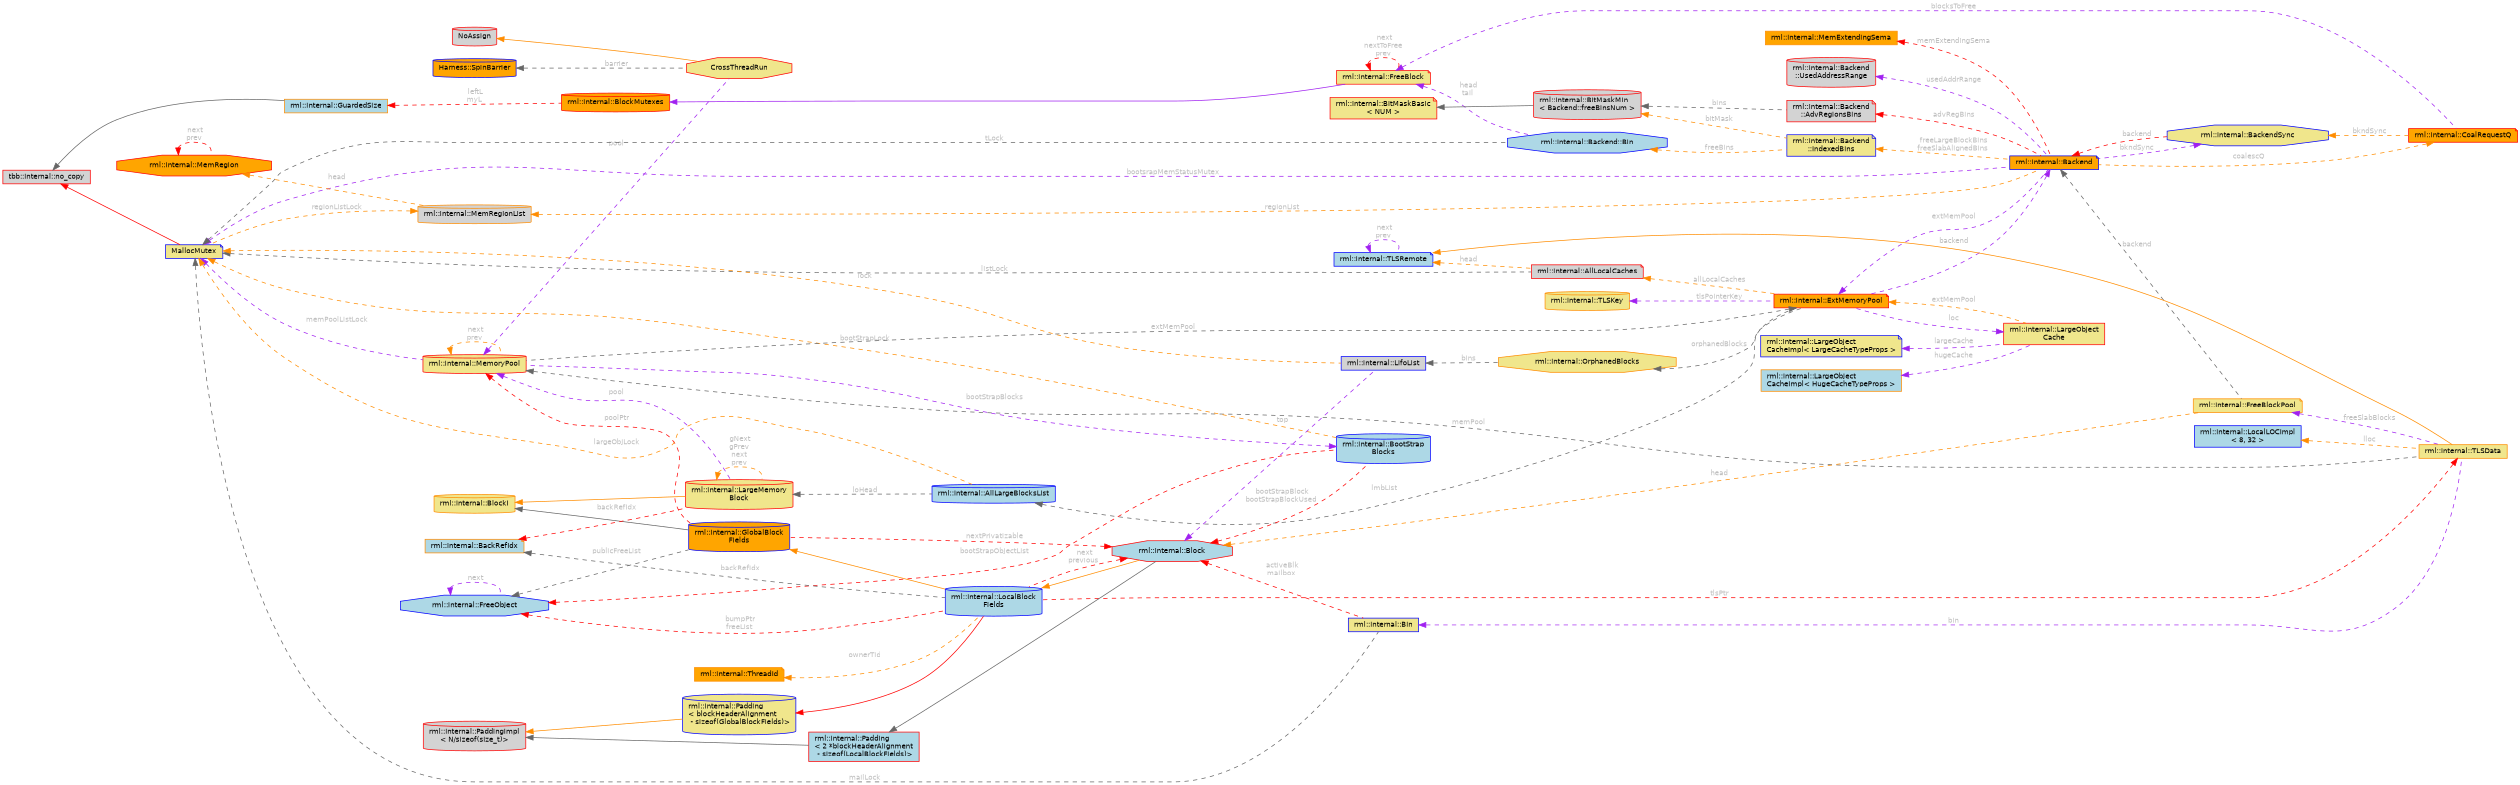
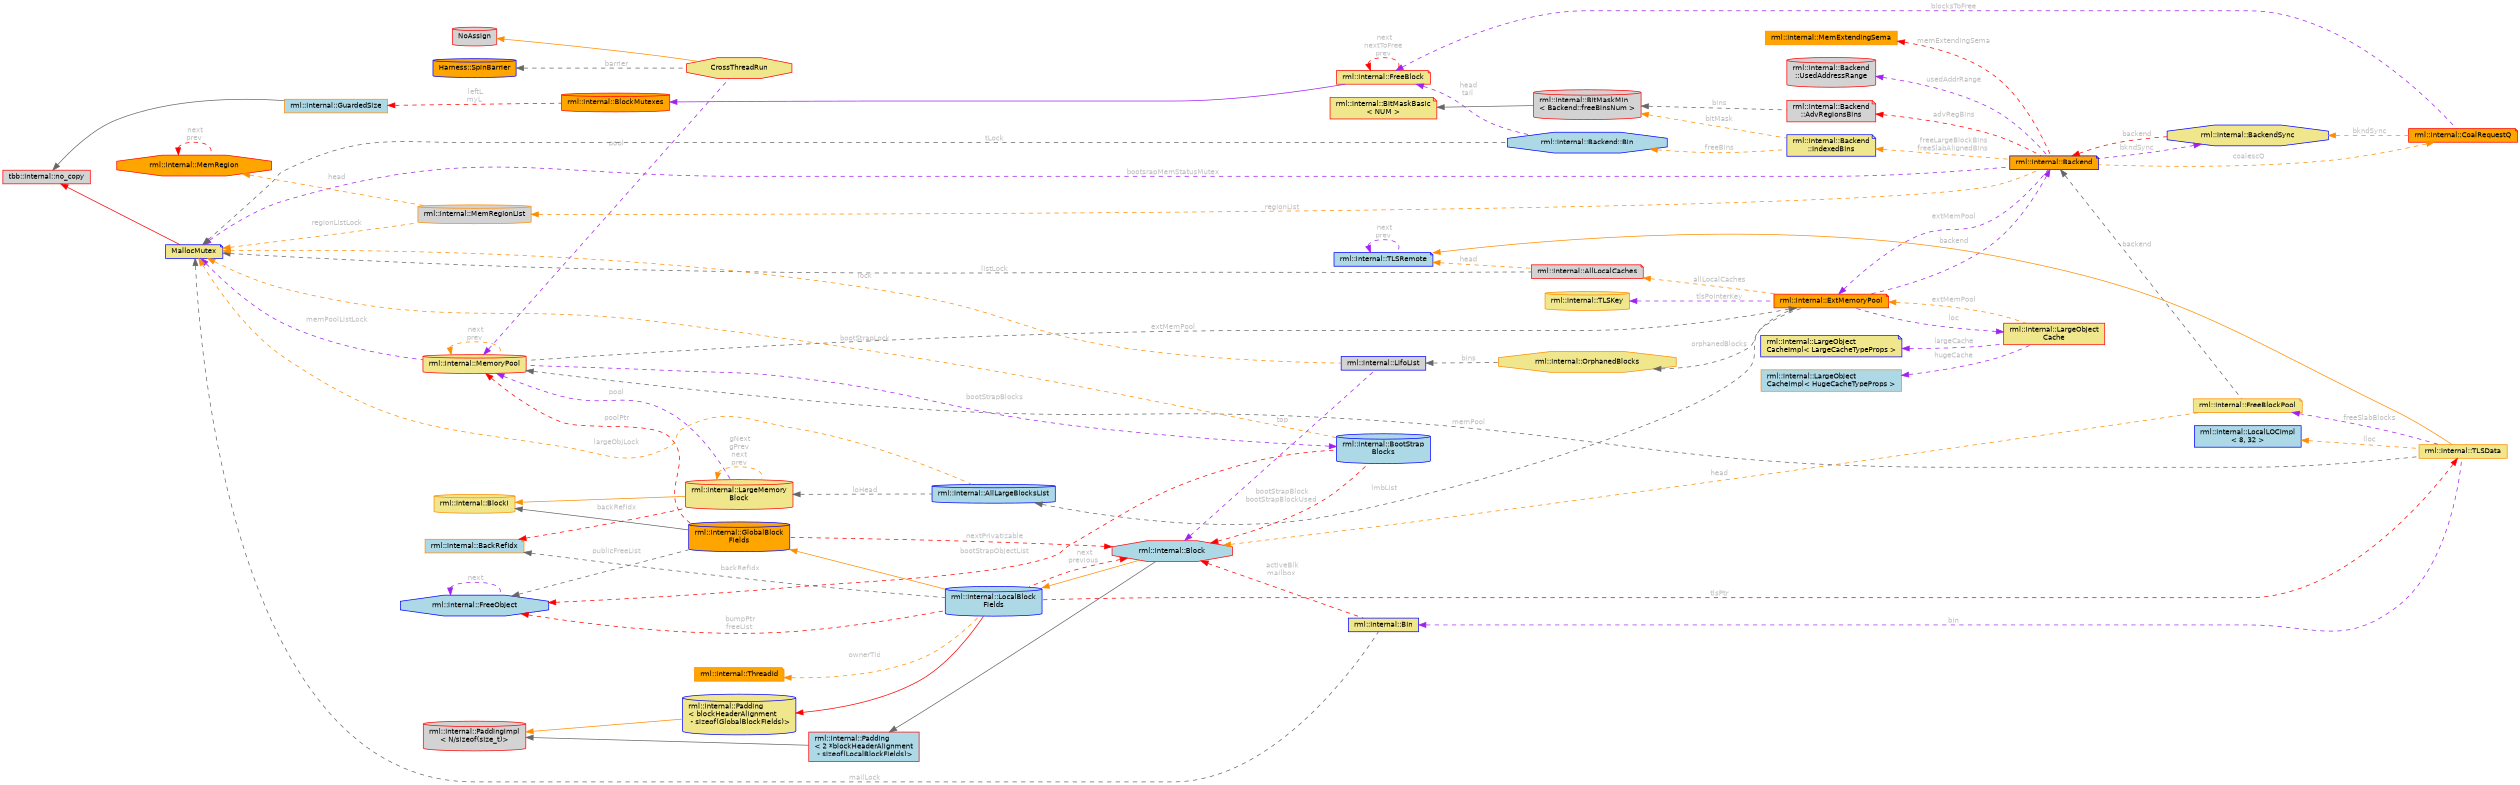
(308, 216) -> (324, 236)
